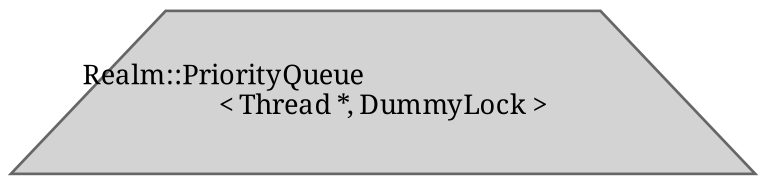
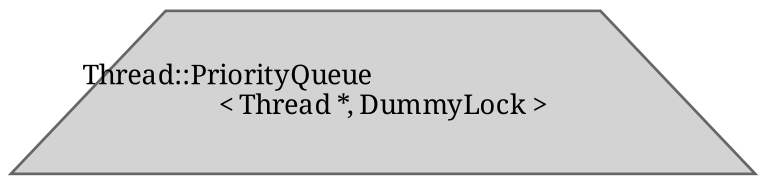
(383, 92) -> (383, 92)
